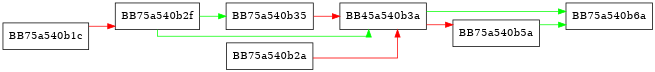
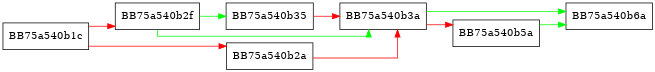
(383, 16) -> (383, 16)
none -> (154, 46)
